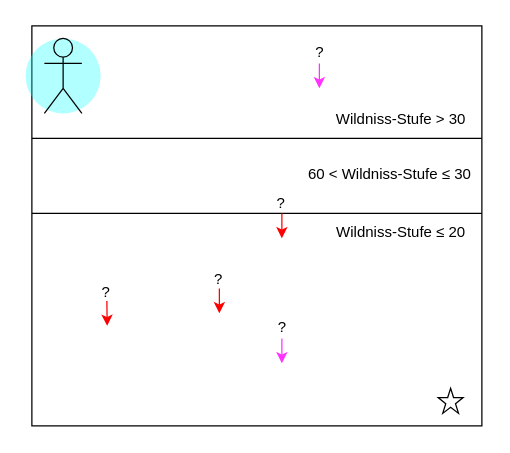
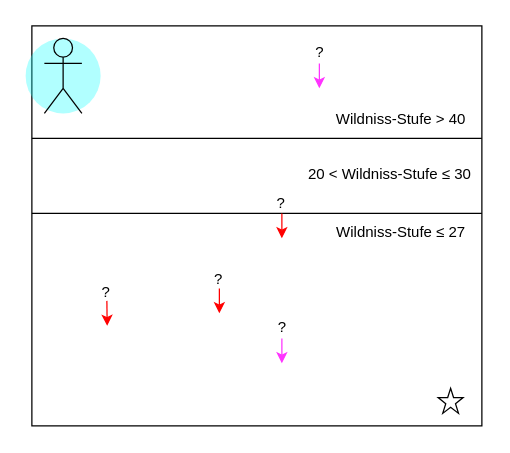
(401, 119) -> (401, 119)
(390, 174) -> (390, 174)
(401, 232) -> (401, 232)
